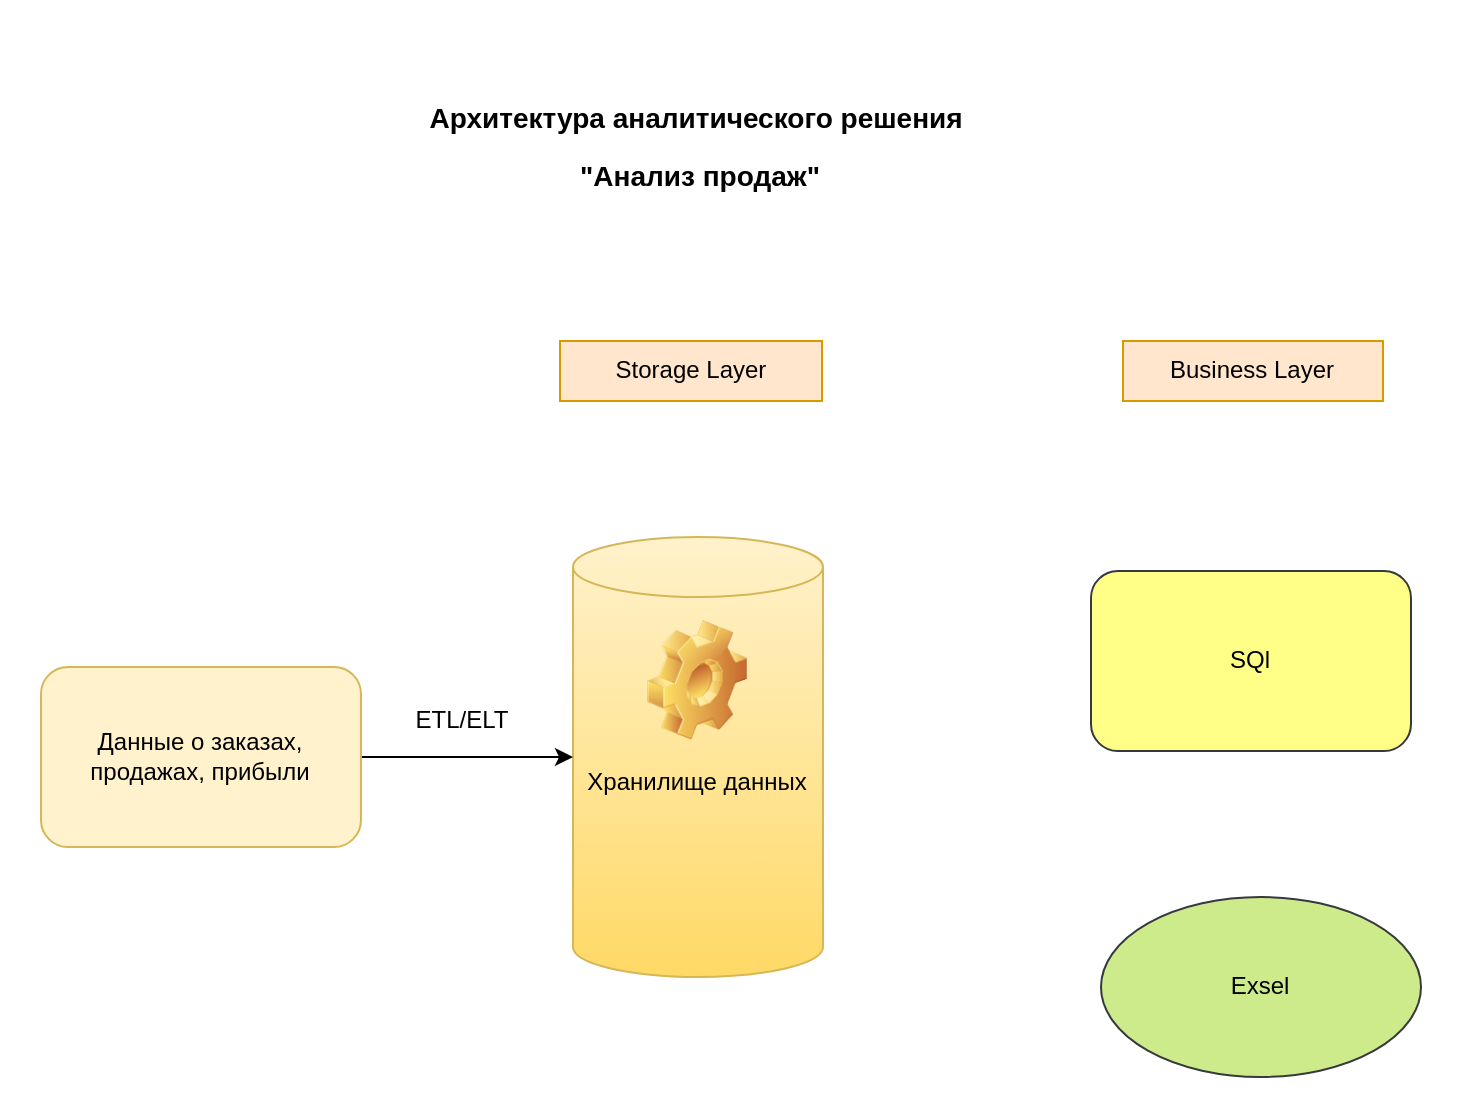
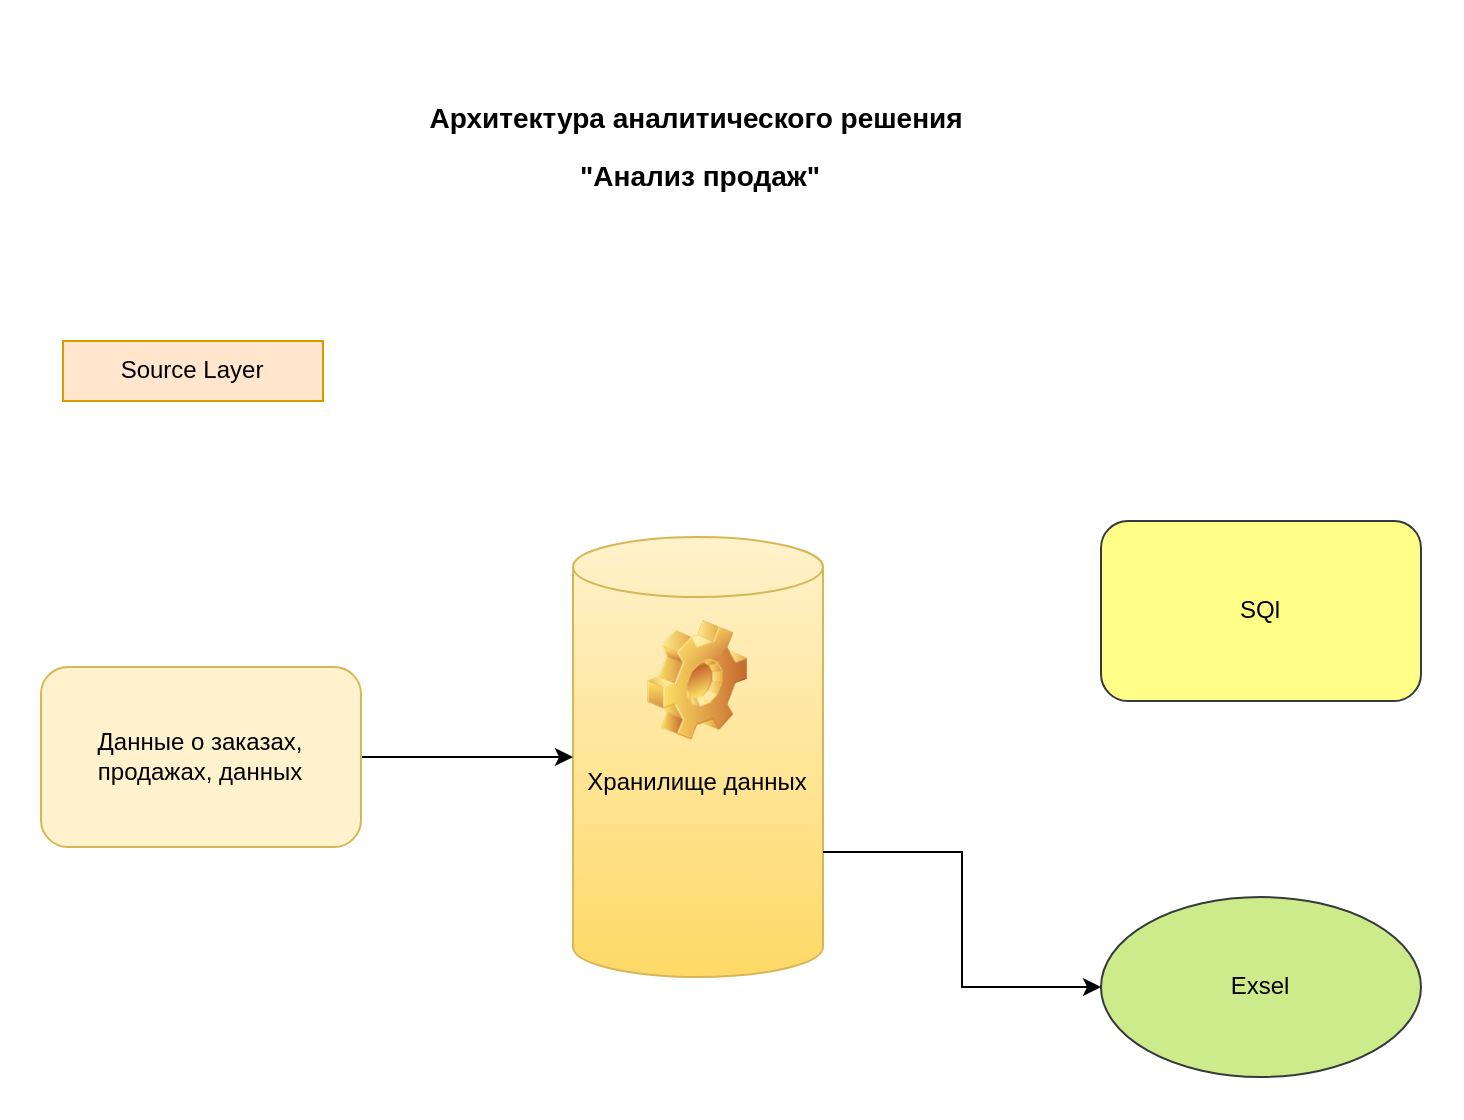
none -> (193, 371)
(691, 371) -> none
(1253, 371) -> none
(1251, 661) -> (1261, 611)
(463, 721) -> none
(201, 757) -> (201, 757)
none -> (962, 913)
